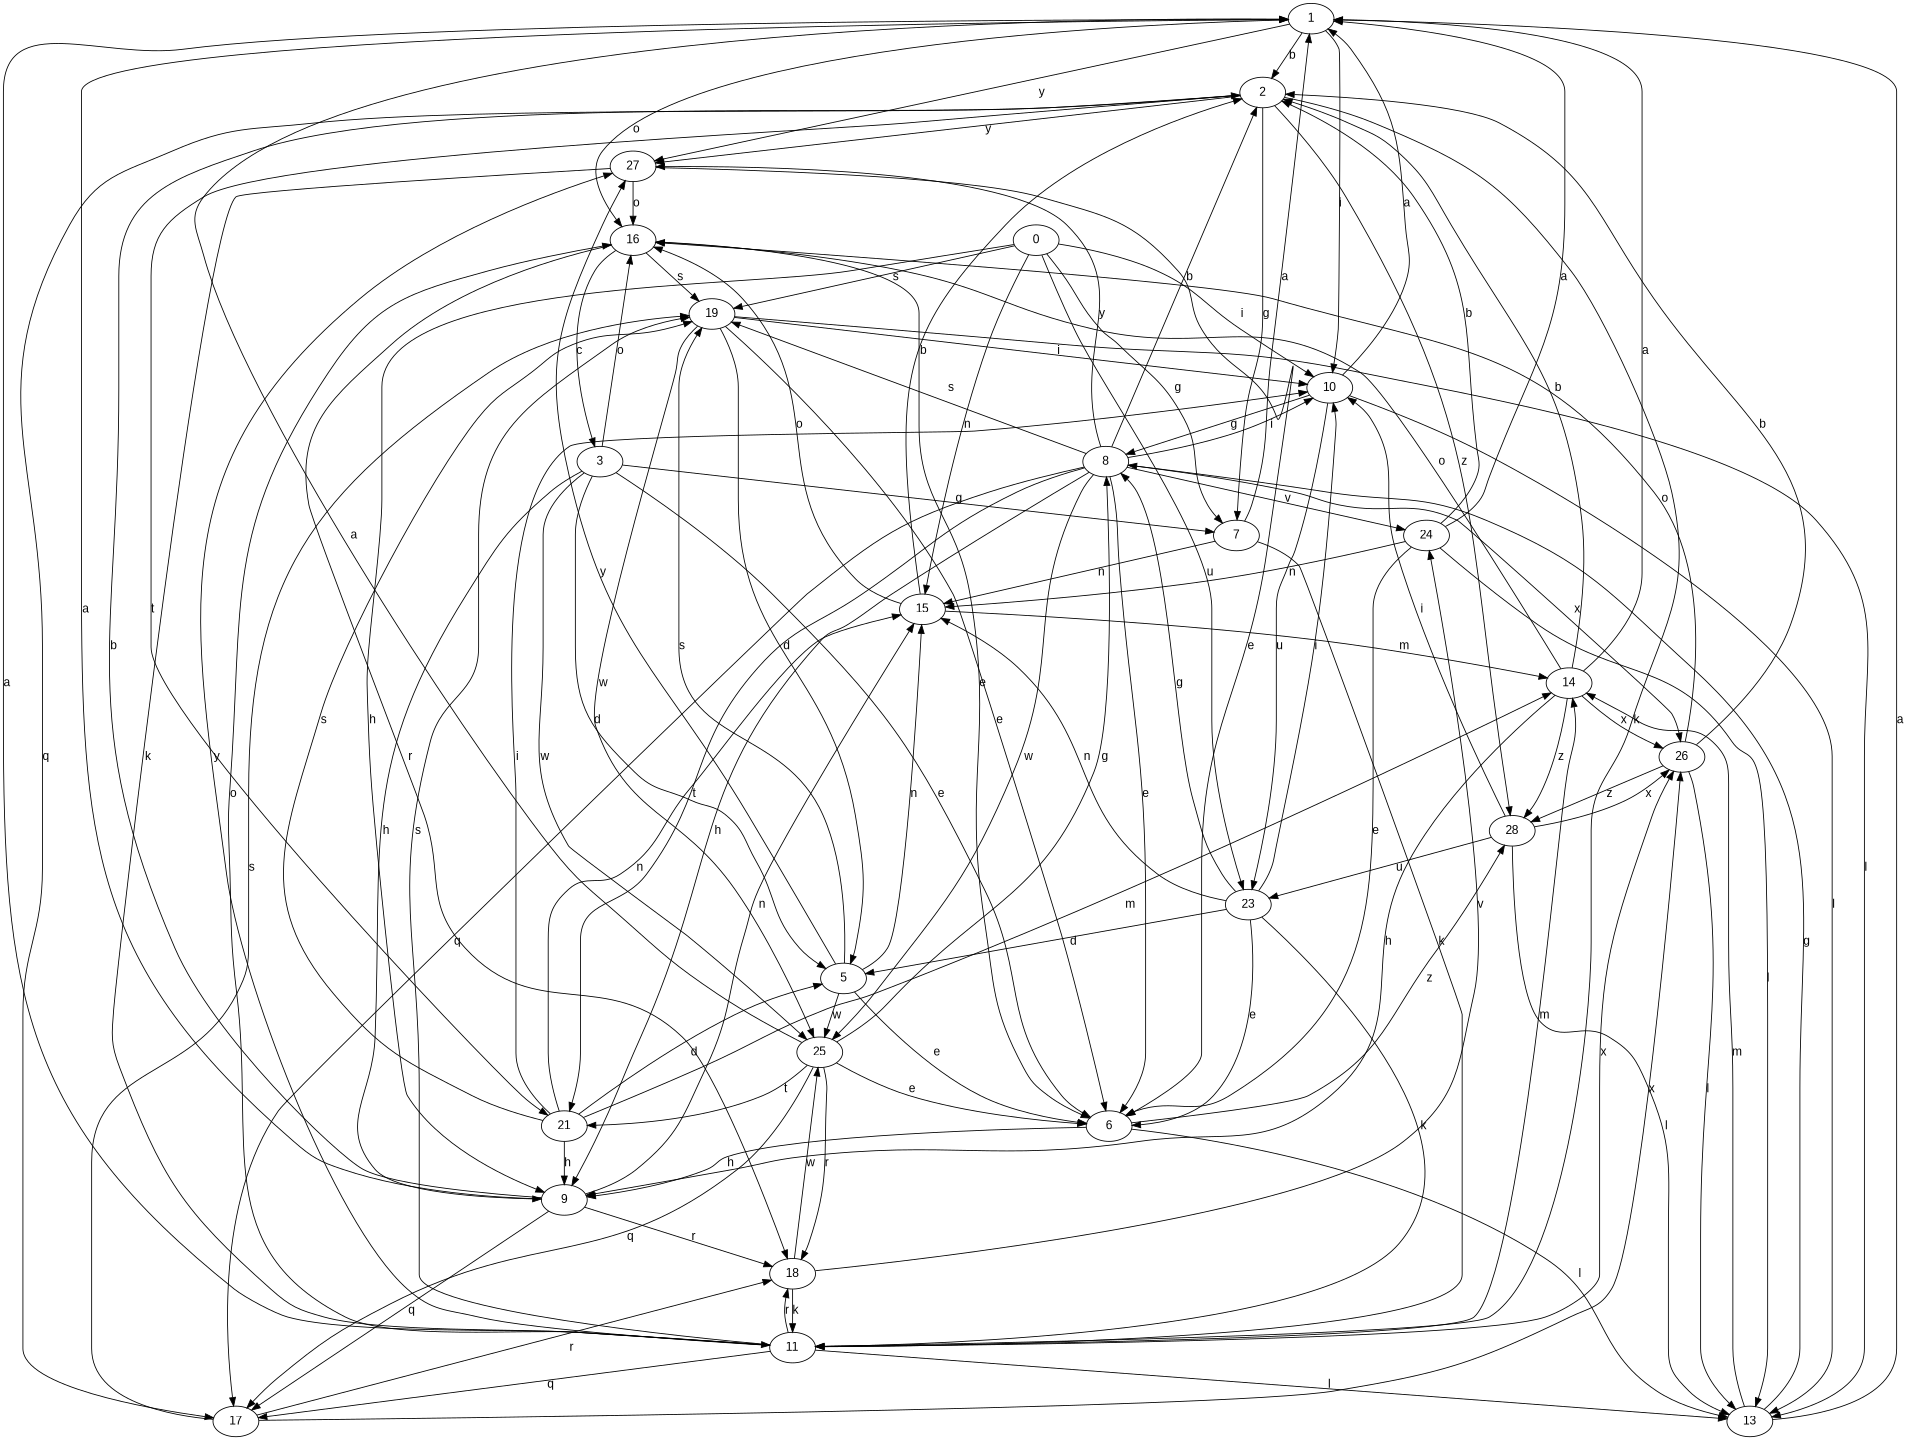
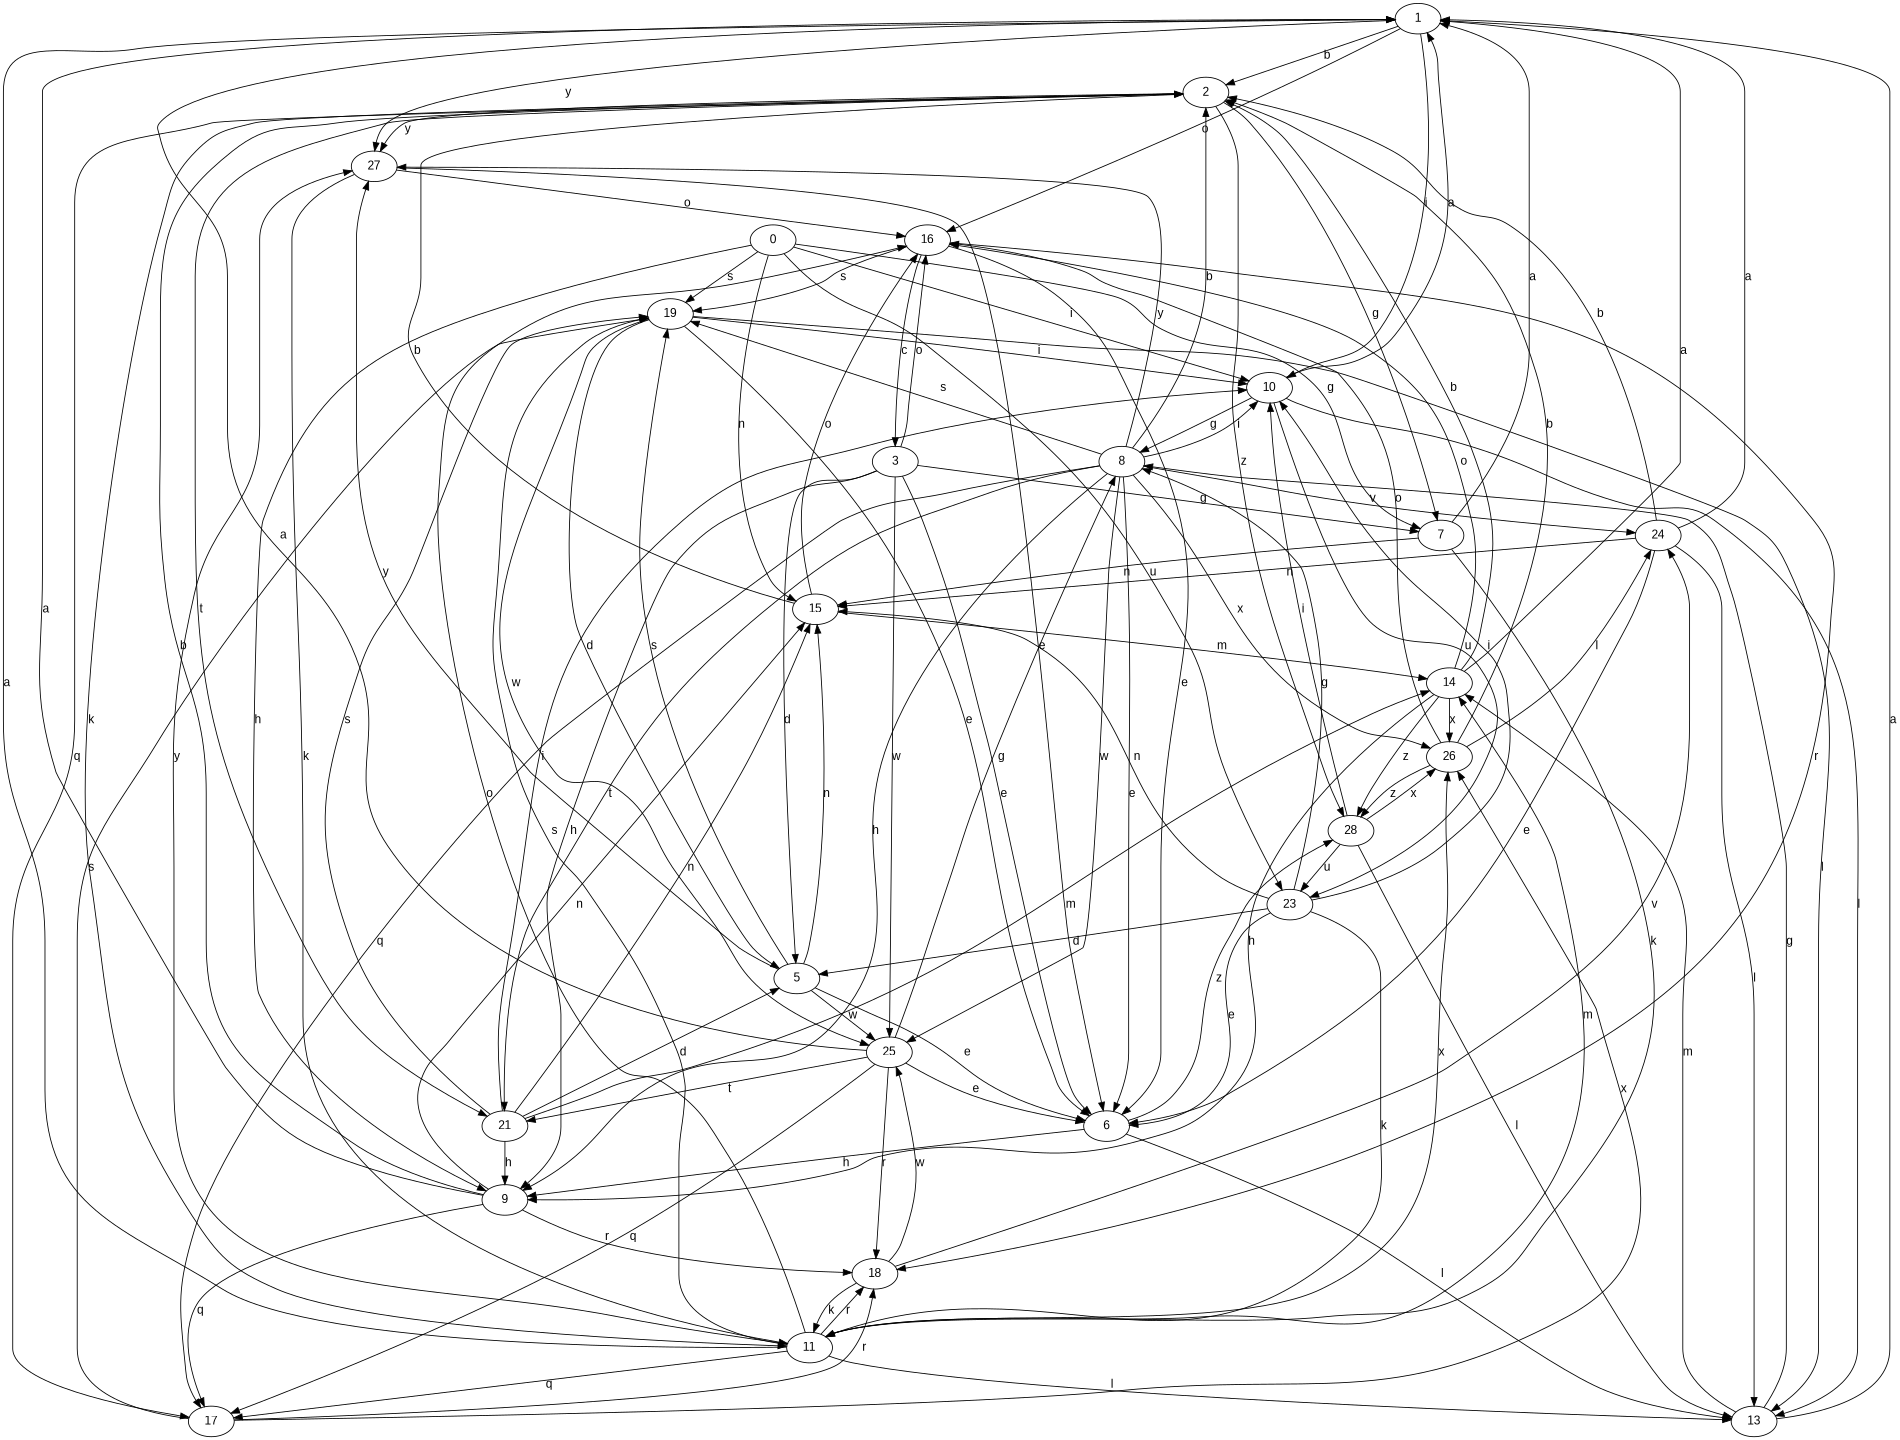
(1706, 1091) -> (1573, 668)
